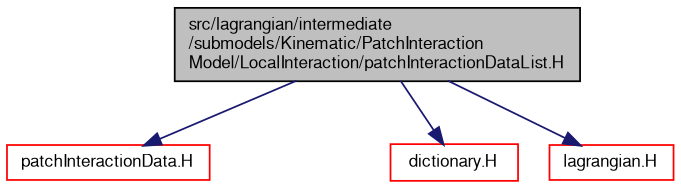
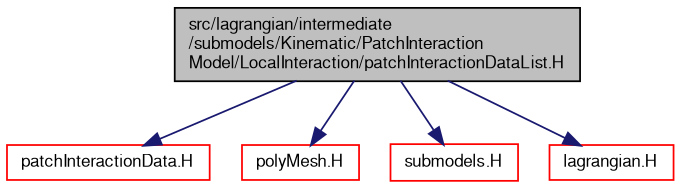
none -> (301, 162)
(454, 162) -> (454, 162)
